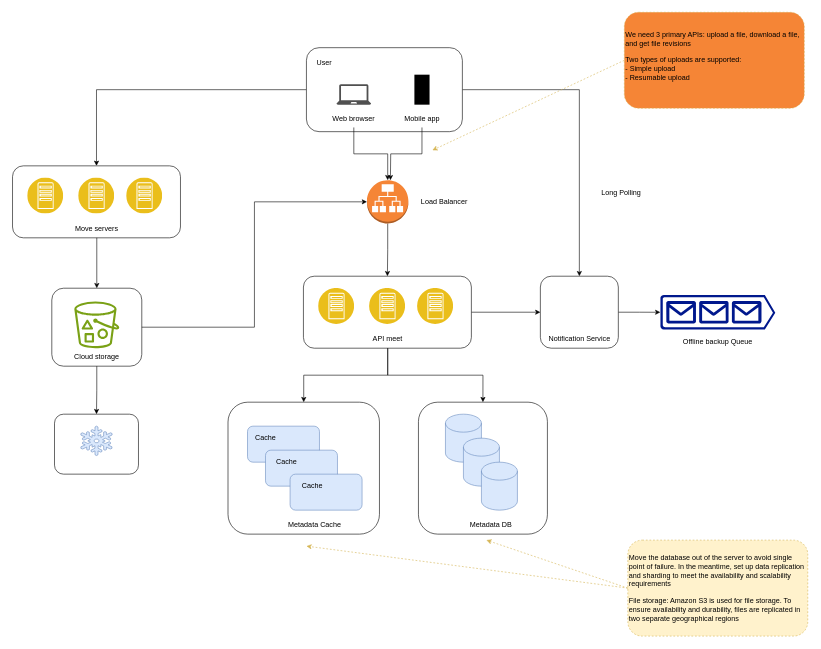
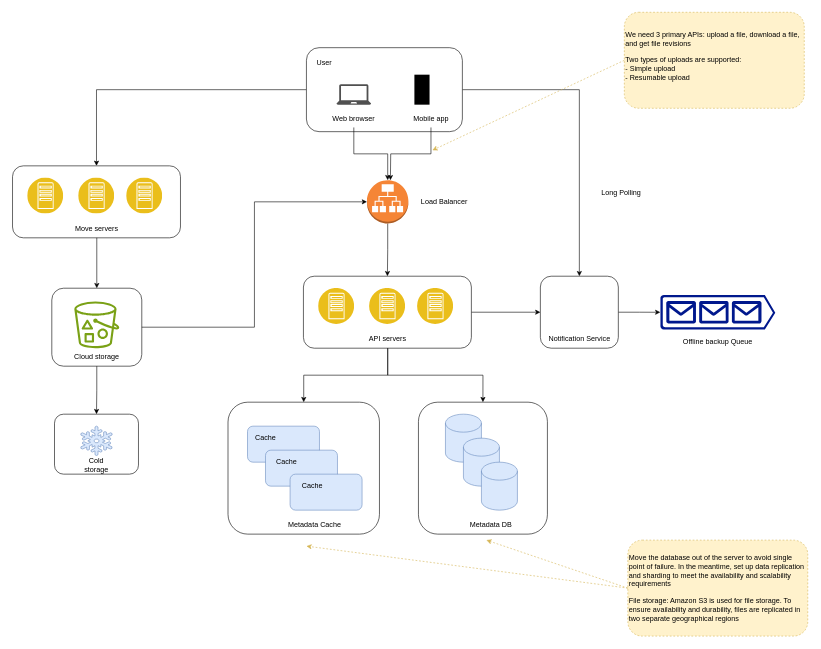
(714, 60) -> (714, 60)
(422, 119) -> (431, 119)
(388, 339) -> (388, 339)
none -> (96, 465)
